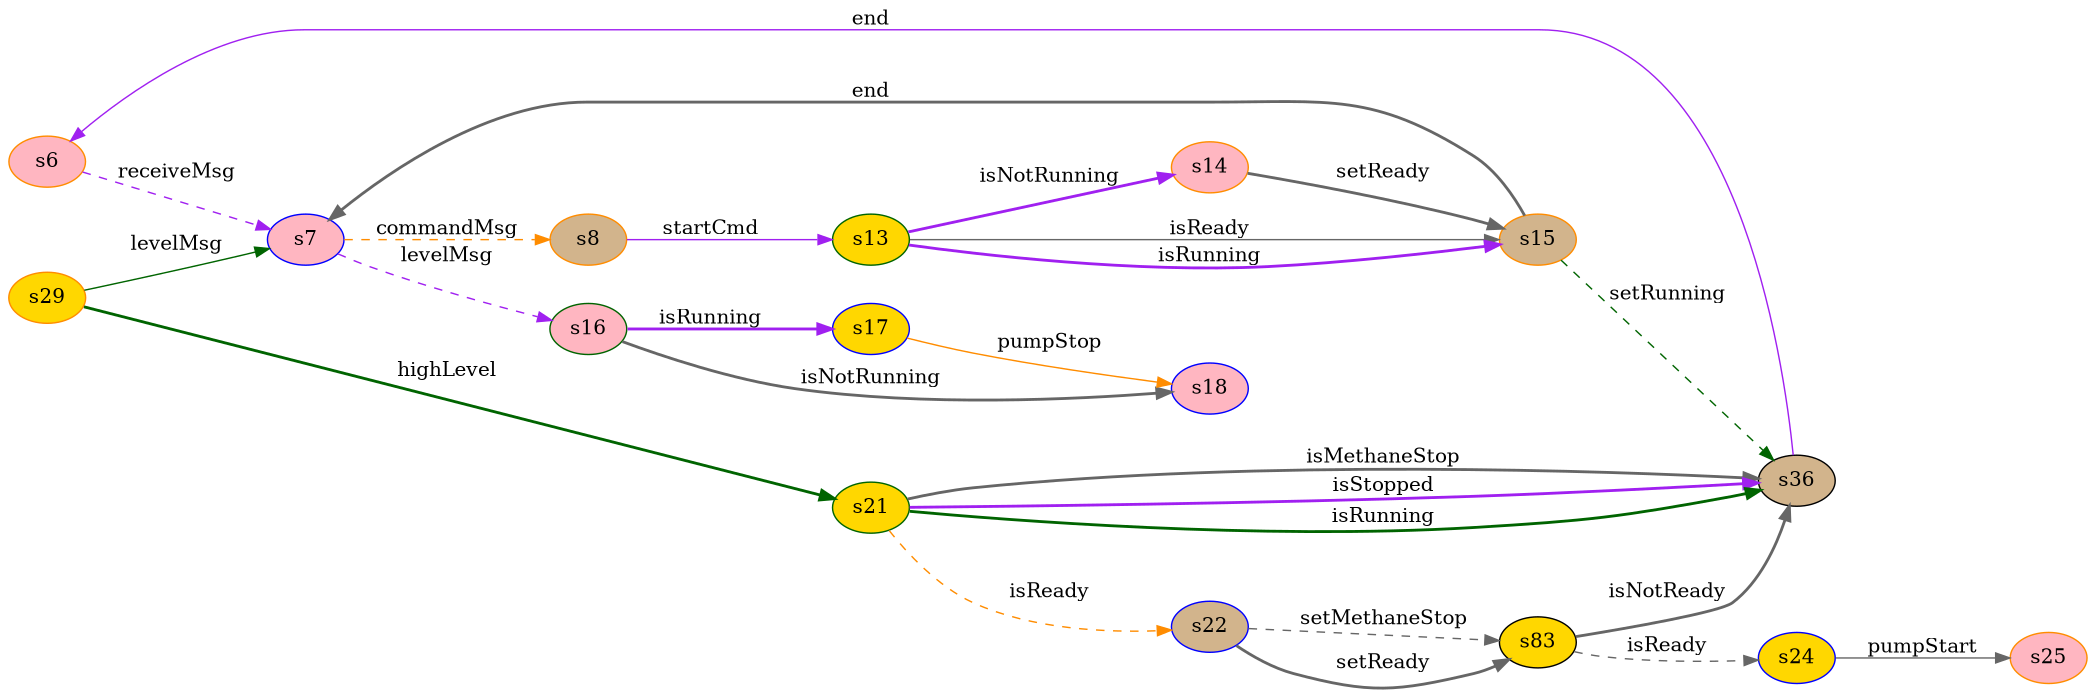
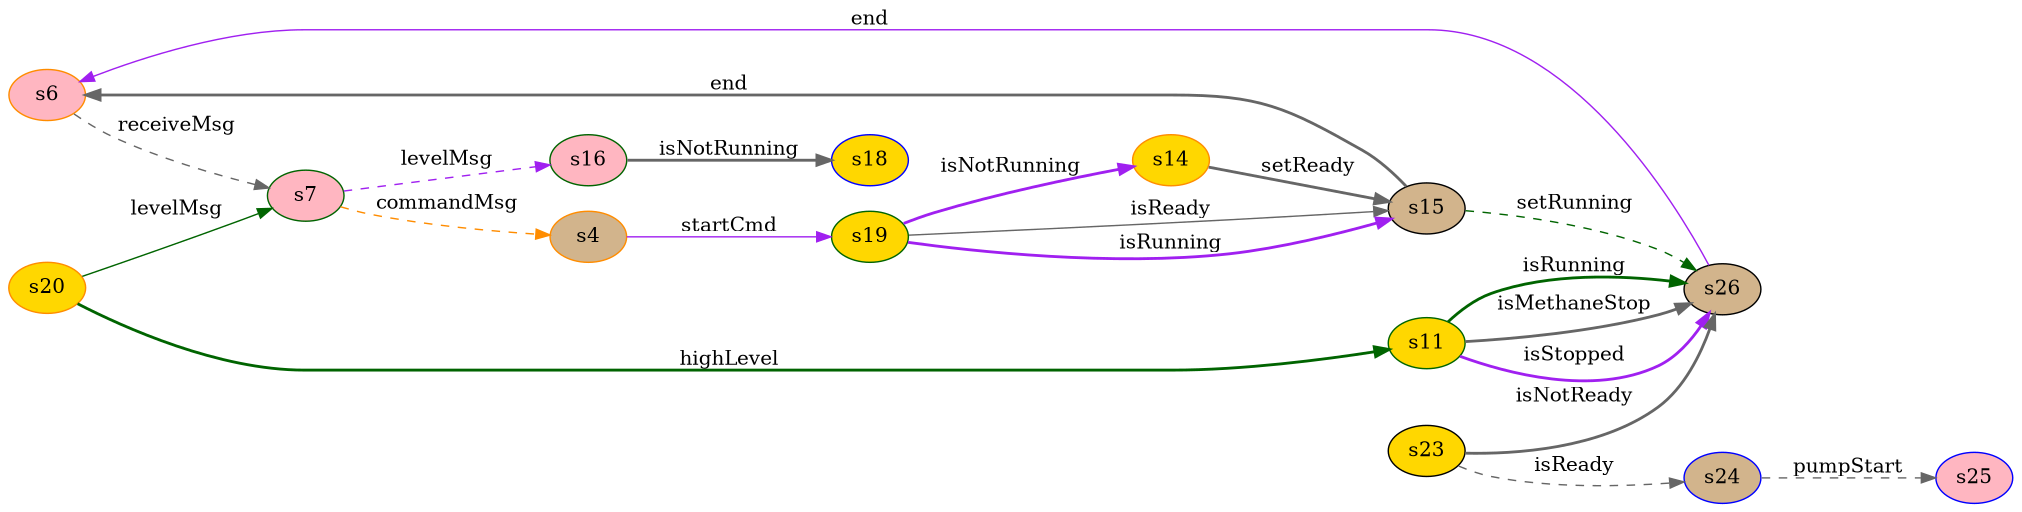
(939, 102) -> (765, 95)
(1210, 167) -> (1171, 160)
(170, 199) -> (162, 157)
(306, 240) -> (306, 196)
(588, 240) -> (588, 237)
(871, 240) -> (870, 237)
(1538, 240) -> (1427, 208)
(47, 298) -> (47, 288)
(871, 329) -> none
(1210, 389) -> (870, 160)
(1797, 481) -> (1723, 289)
(871, 508) -> (1427, 343)
(1210, 627) -> none
(1538, 642) -> (1427, 451)
(1797, 658) -> (1723, 478)
(1916, 658) -> (1841, 478)
(2049, 658) -> (1974, 478)
